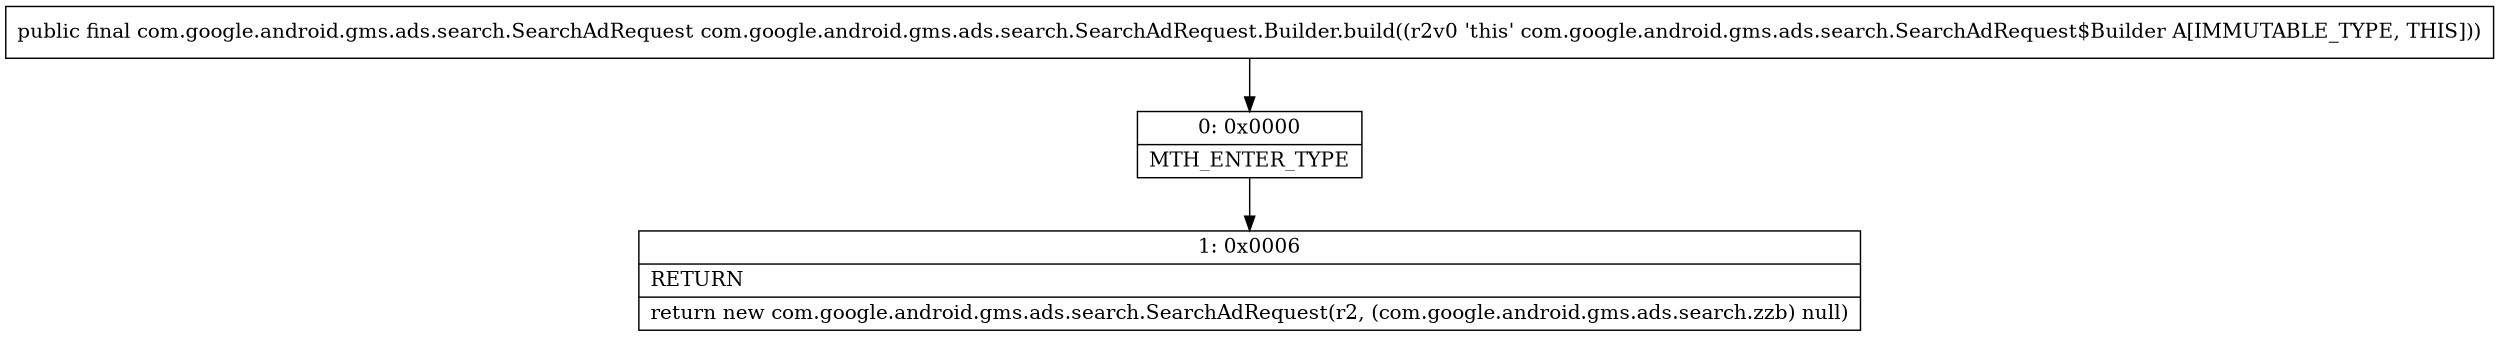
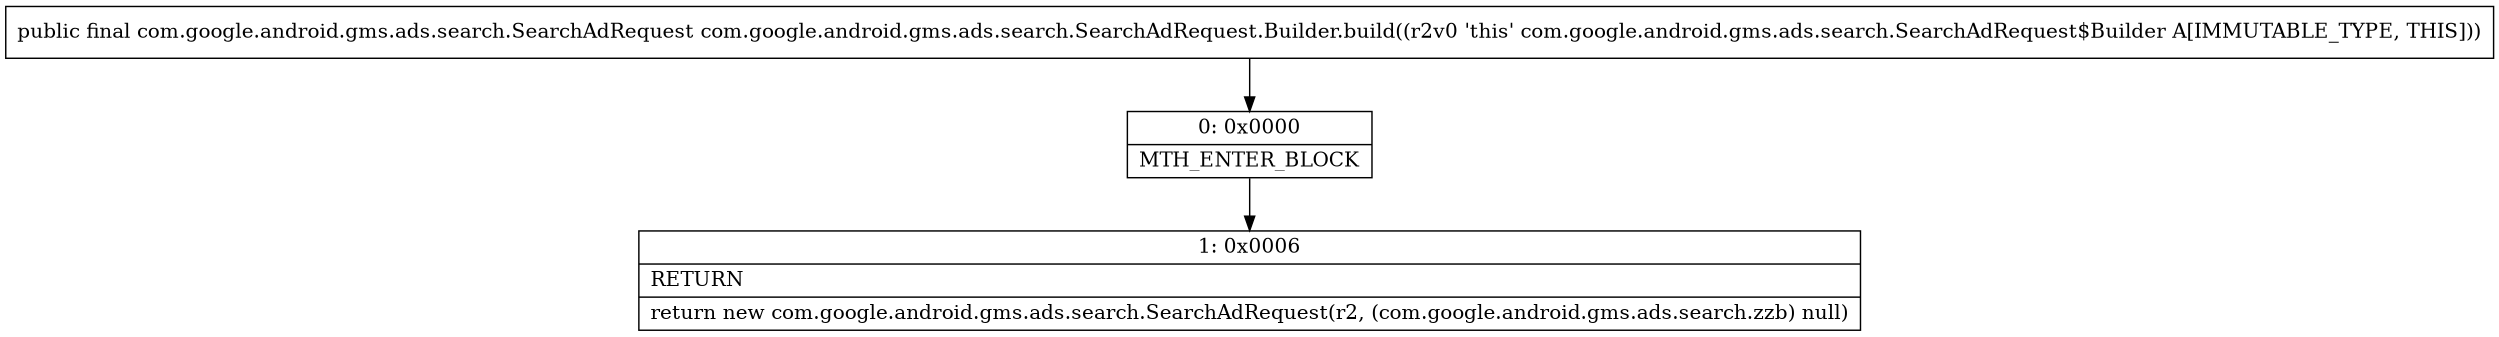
(1250, 160) -> (1250, 160)
